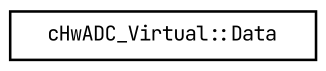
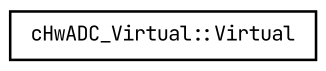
(163, 36) -> (163, 36)
